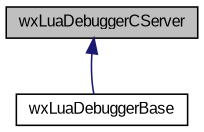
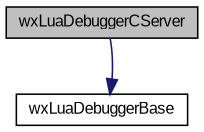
(92, 74) -> (112, 58)
